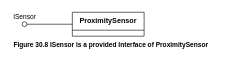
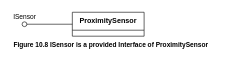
(116, 45) -> (116, 45)
